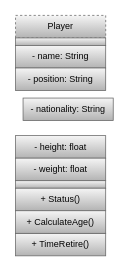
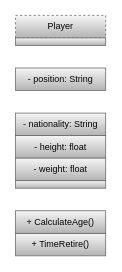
(60, 57) -> none
(68, 109) -> (60, 124)
(60, 199) -> none
